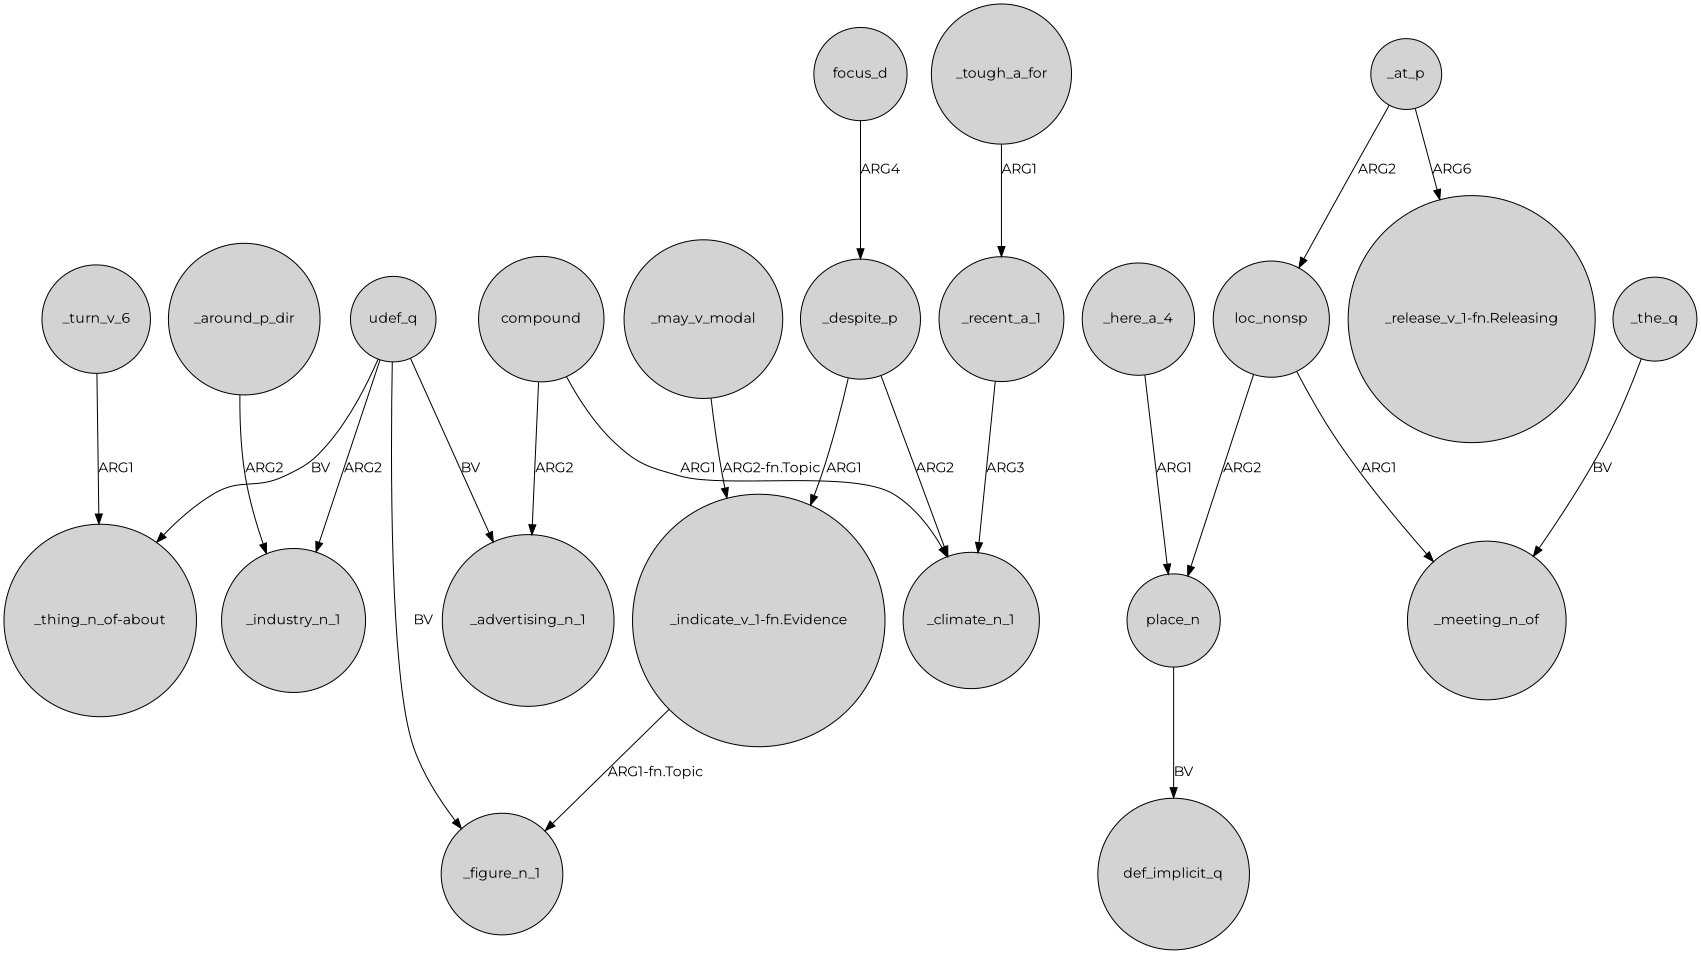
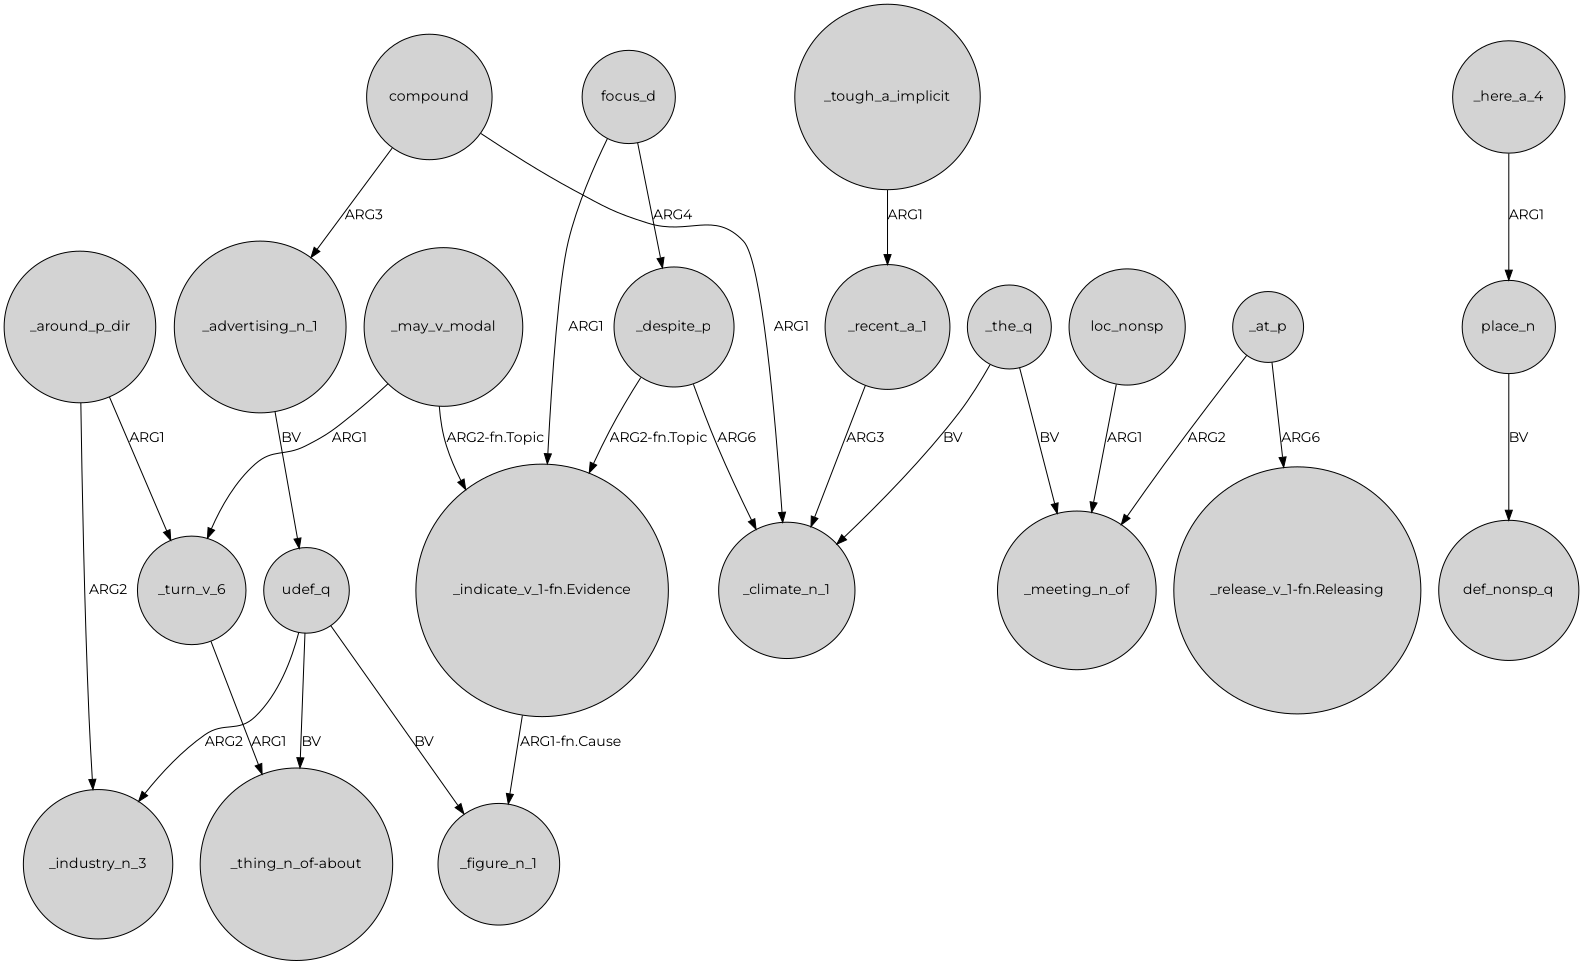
(1001, 74) -> (888, 97)
(1346, 182) -> (1186, 435)
none -> (560, 292)
(450, 445) -> (286, 475)
none -> (292, 451)
none -> (923, 456)
none -> (138, 464)
(555, 469) -> (364, 216)
(844, 469) -> (659, 438)
(935, 469) -> (737, 438)
(1222, 470) -> none
(294, 620) -> (98, 864)
(656, 772) -> (571, 742)
(1174, 874) -> (1509, 590)
